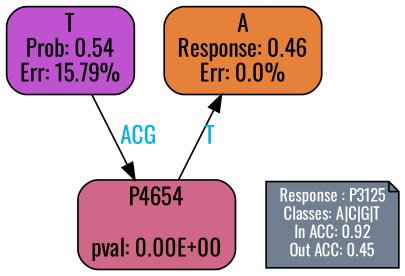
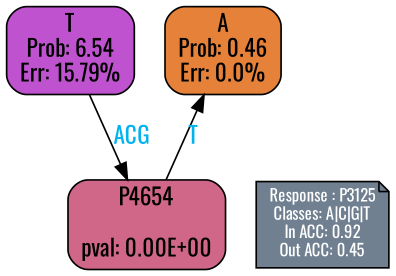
(70, 51) -> (70, 51)
(243, 51) -> (223, 51)
